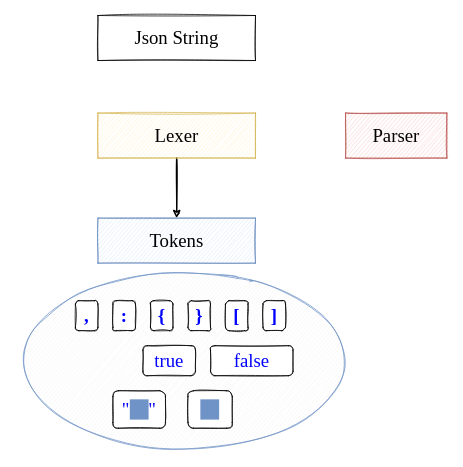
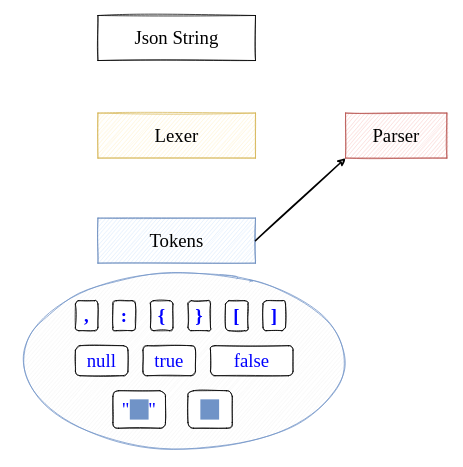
(177, 185) -> none
none -> (298, 201)
none -> (102, 360)
